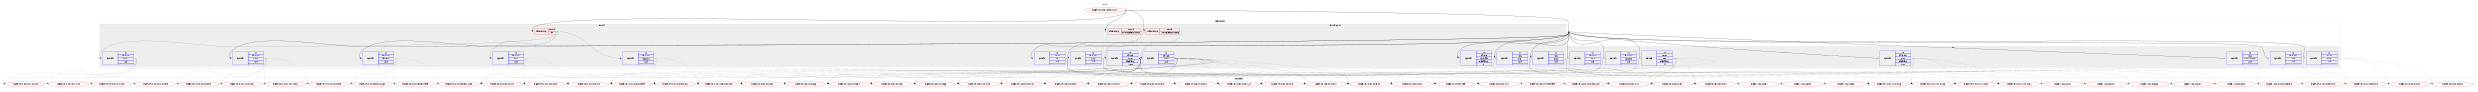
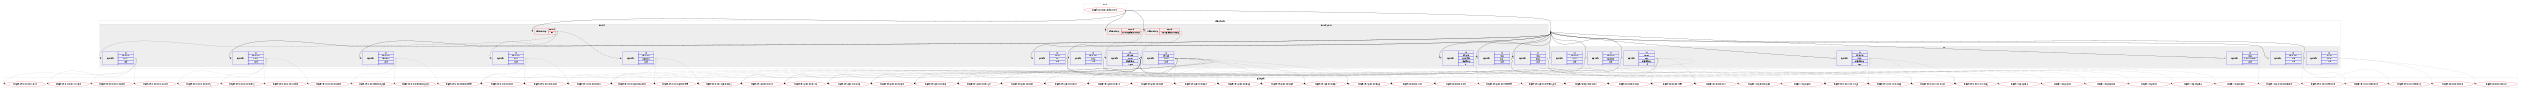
(1803, 84) -> (1759, 84)
(2193, 84) -> (2149, 84)
none -> (2409, 84)
